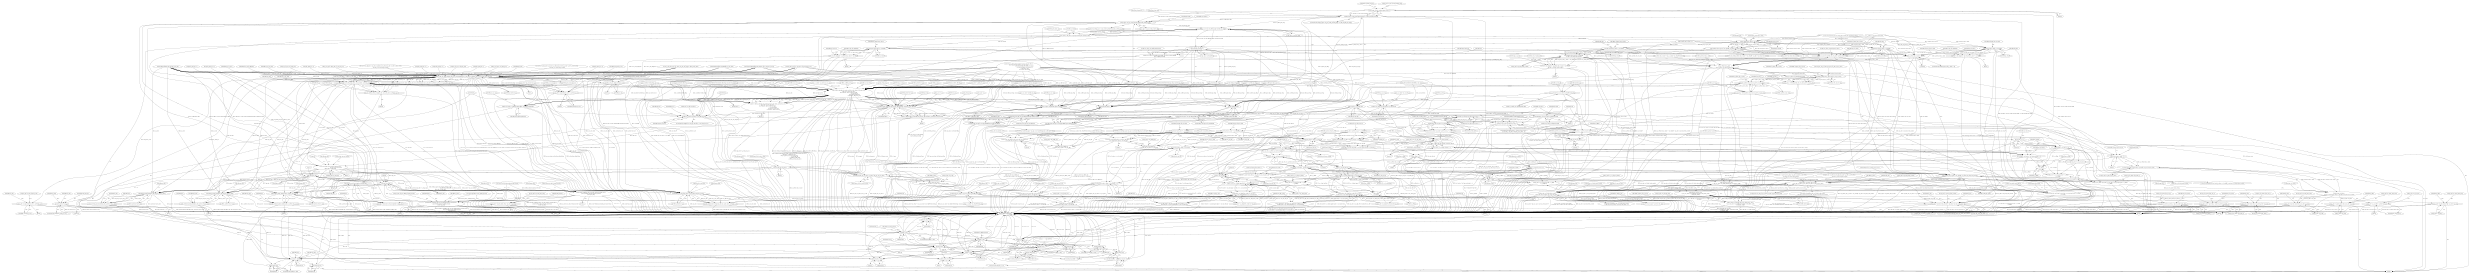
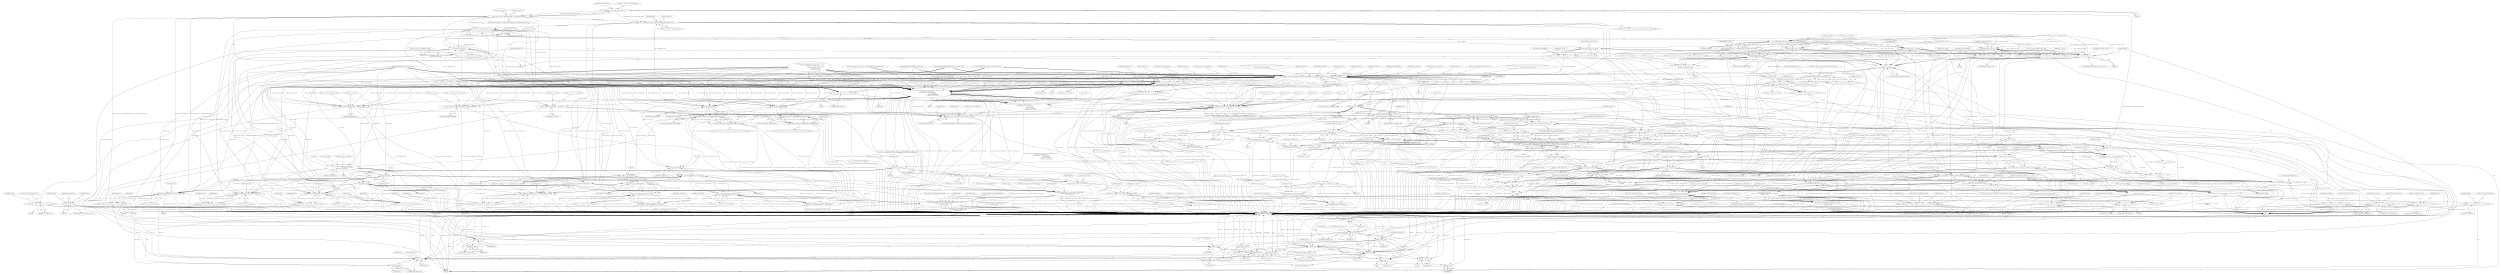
none -> (455, 93)
